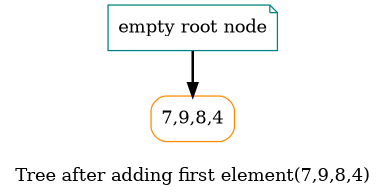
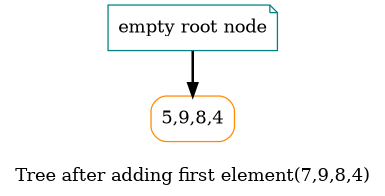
(193, 119) -> (193, 119)
